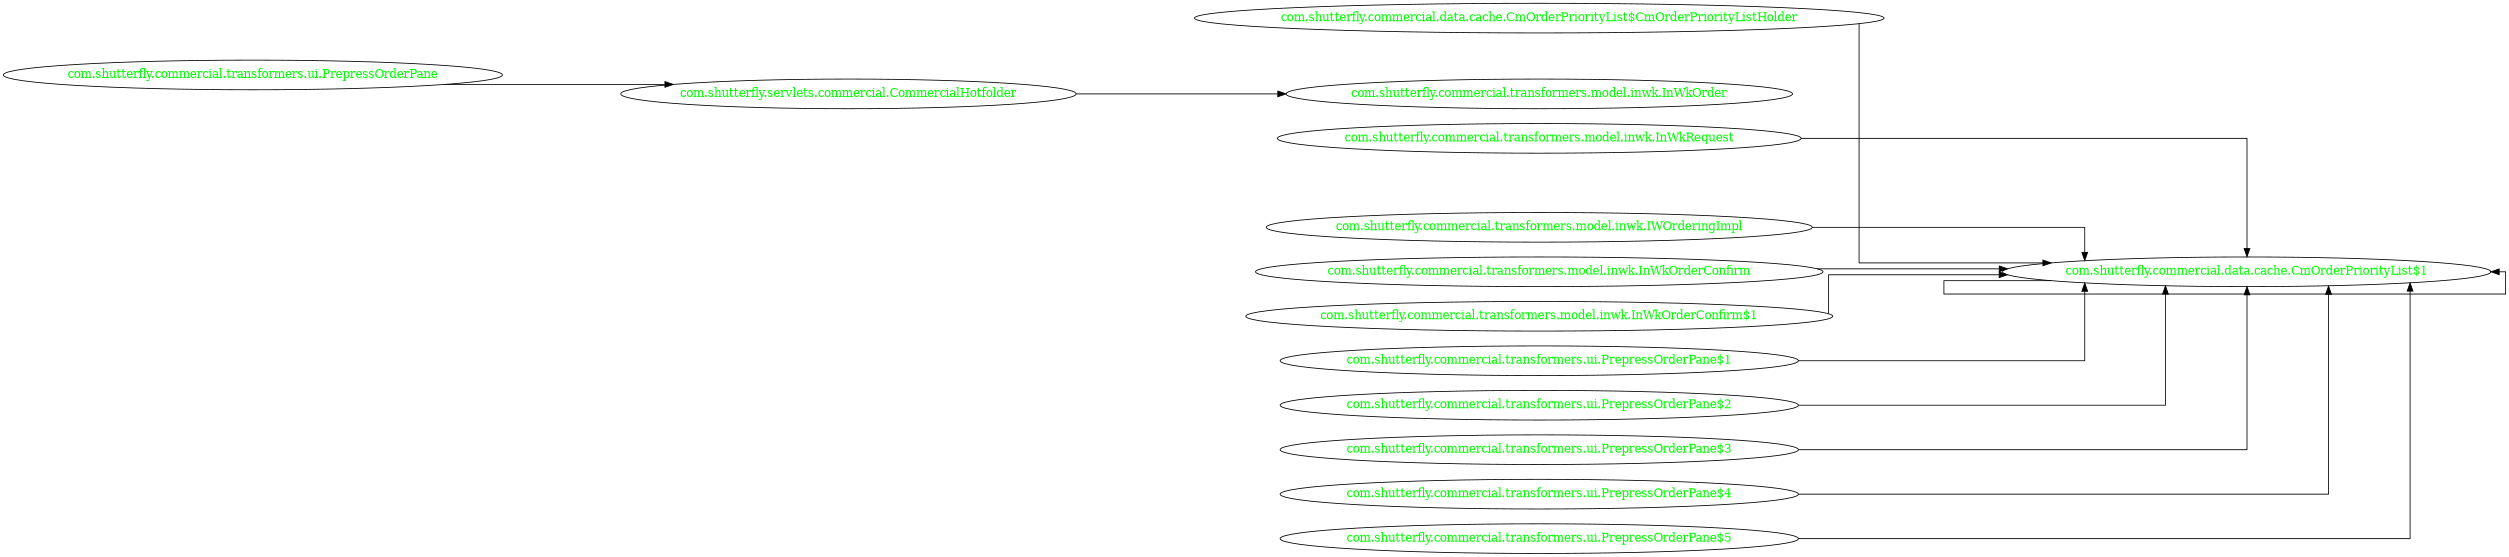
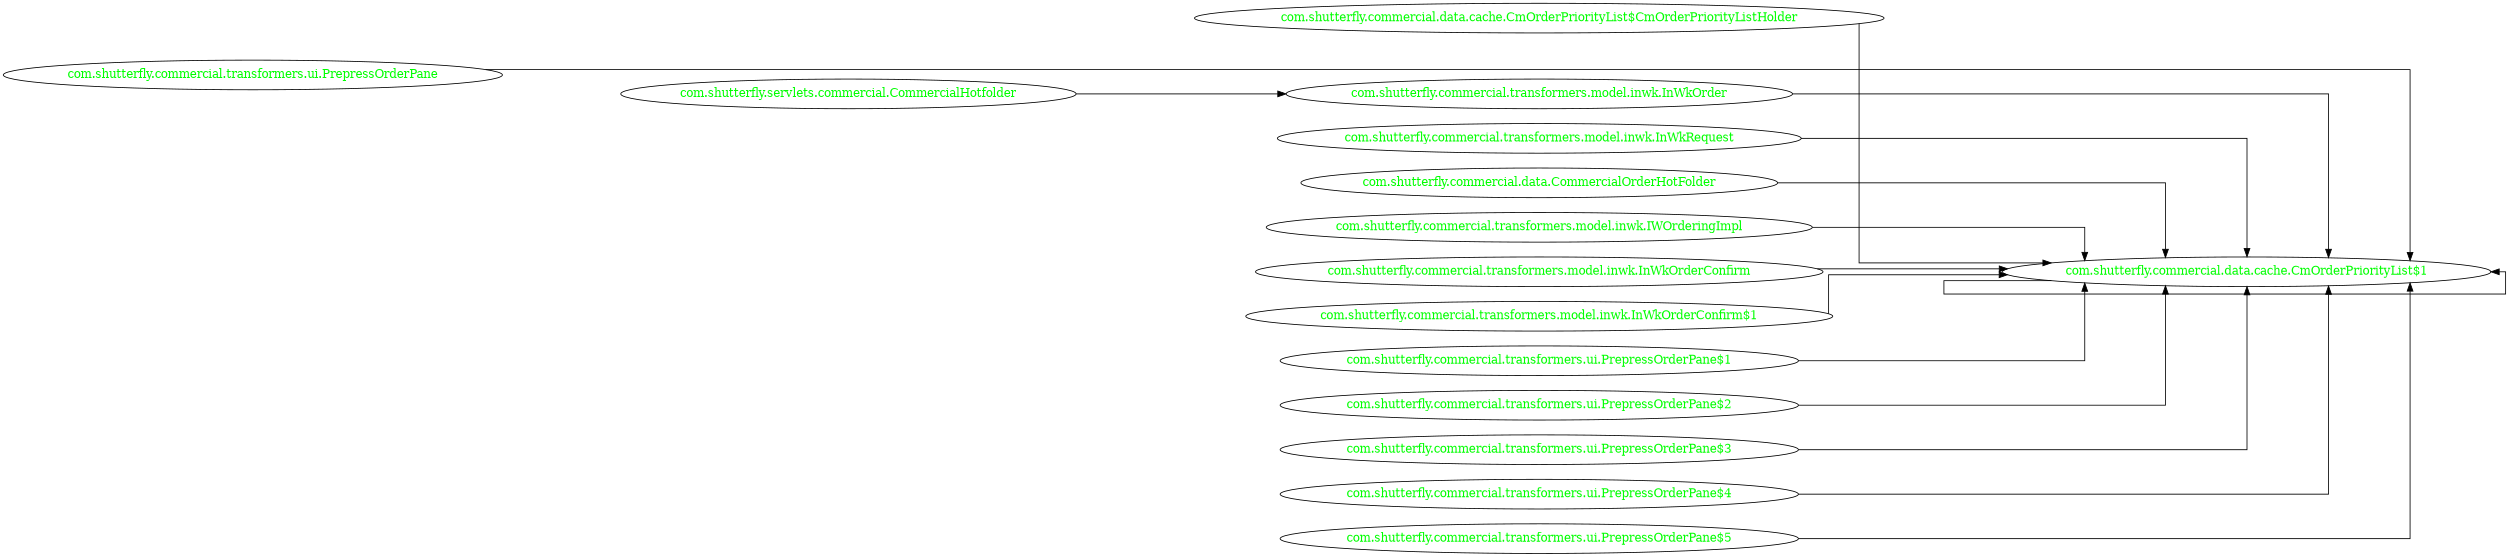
(555, 84) -> (1539, 70)
none -> (2138, 94)
none -> (1539, 183)
